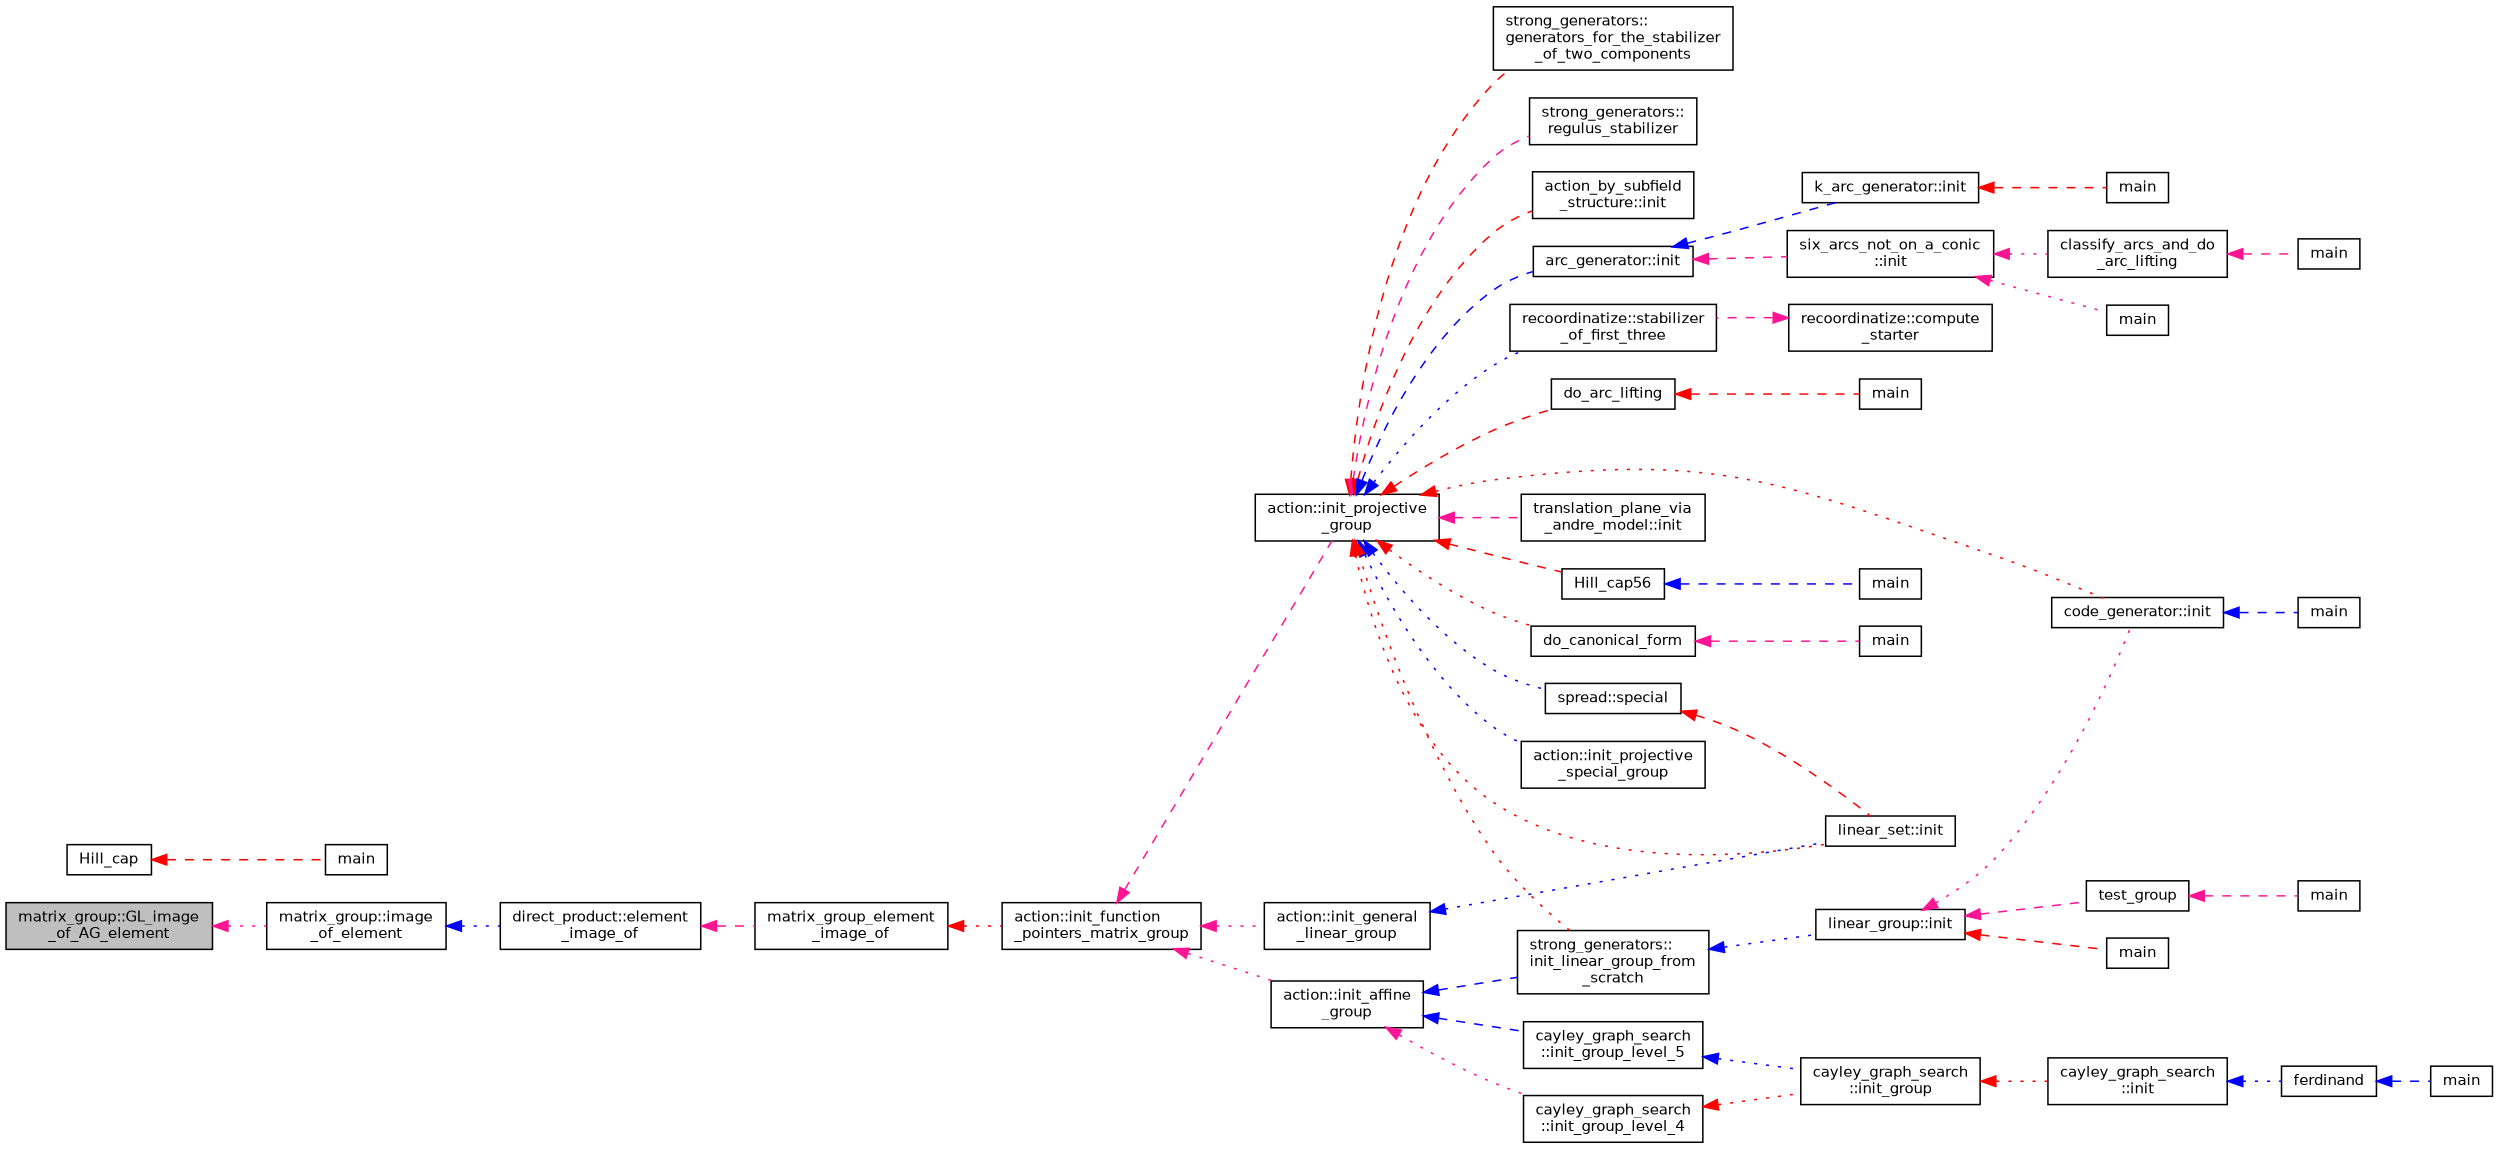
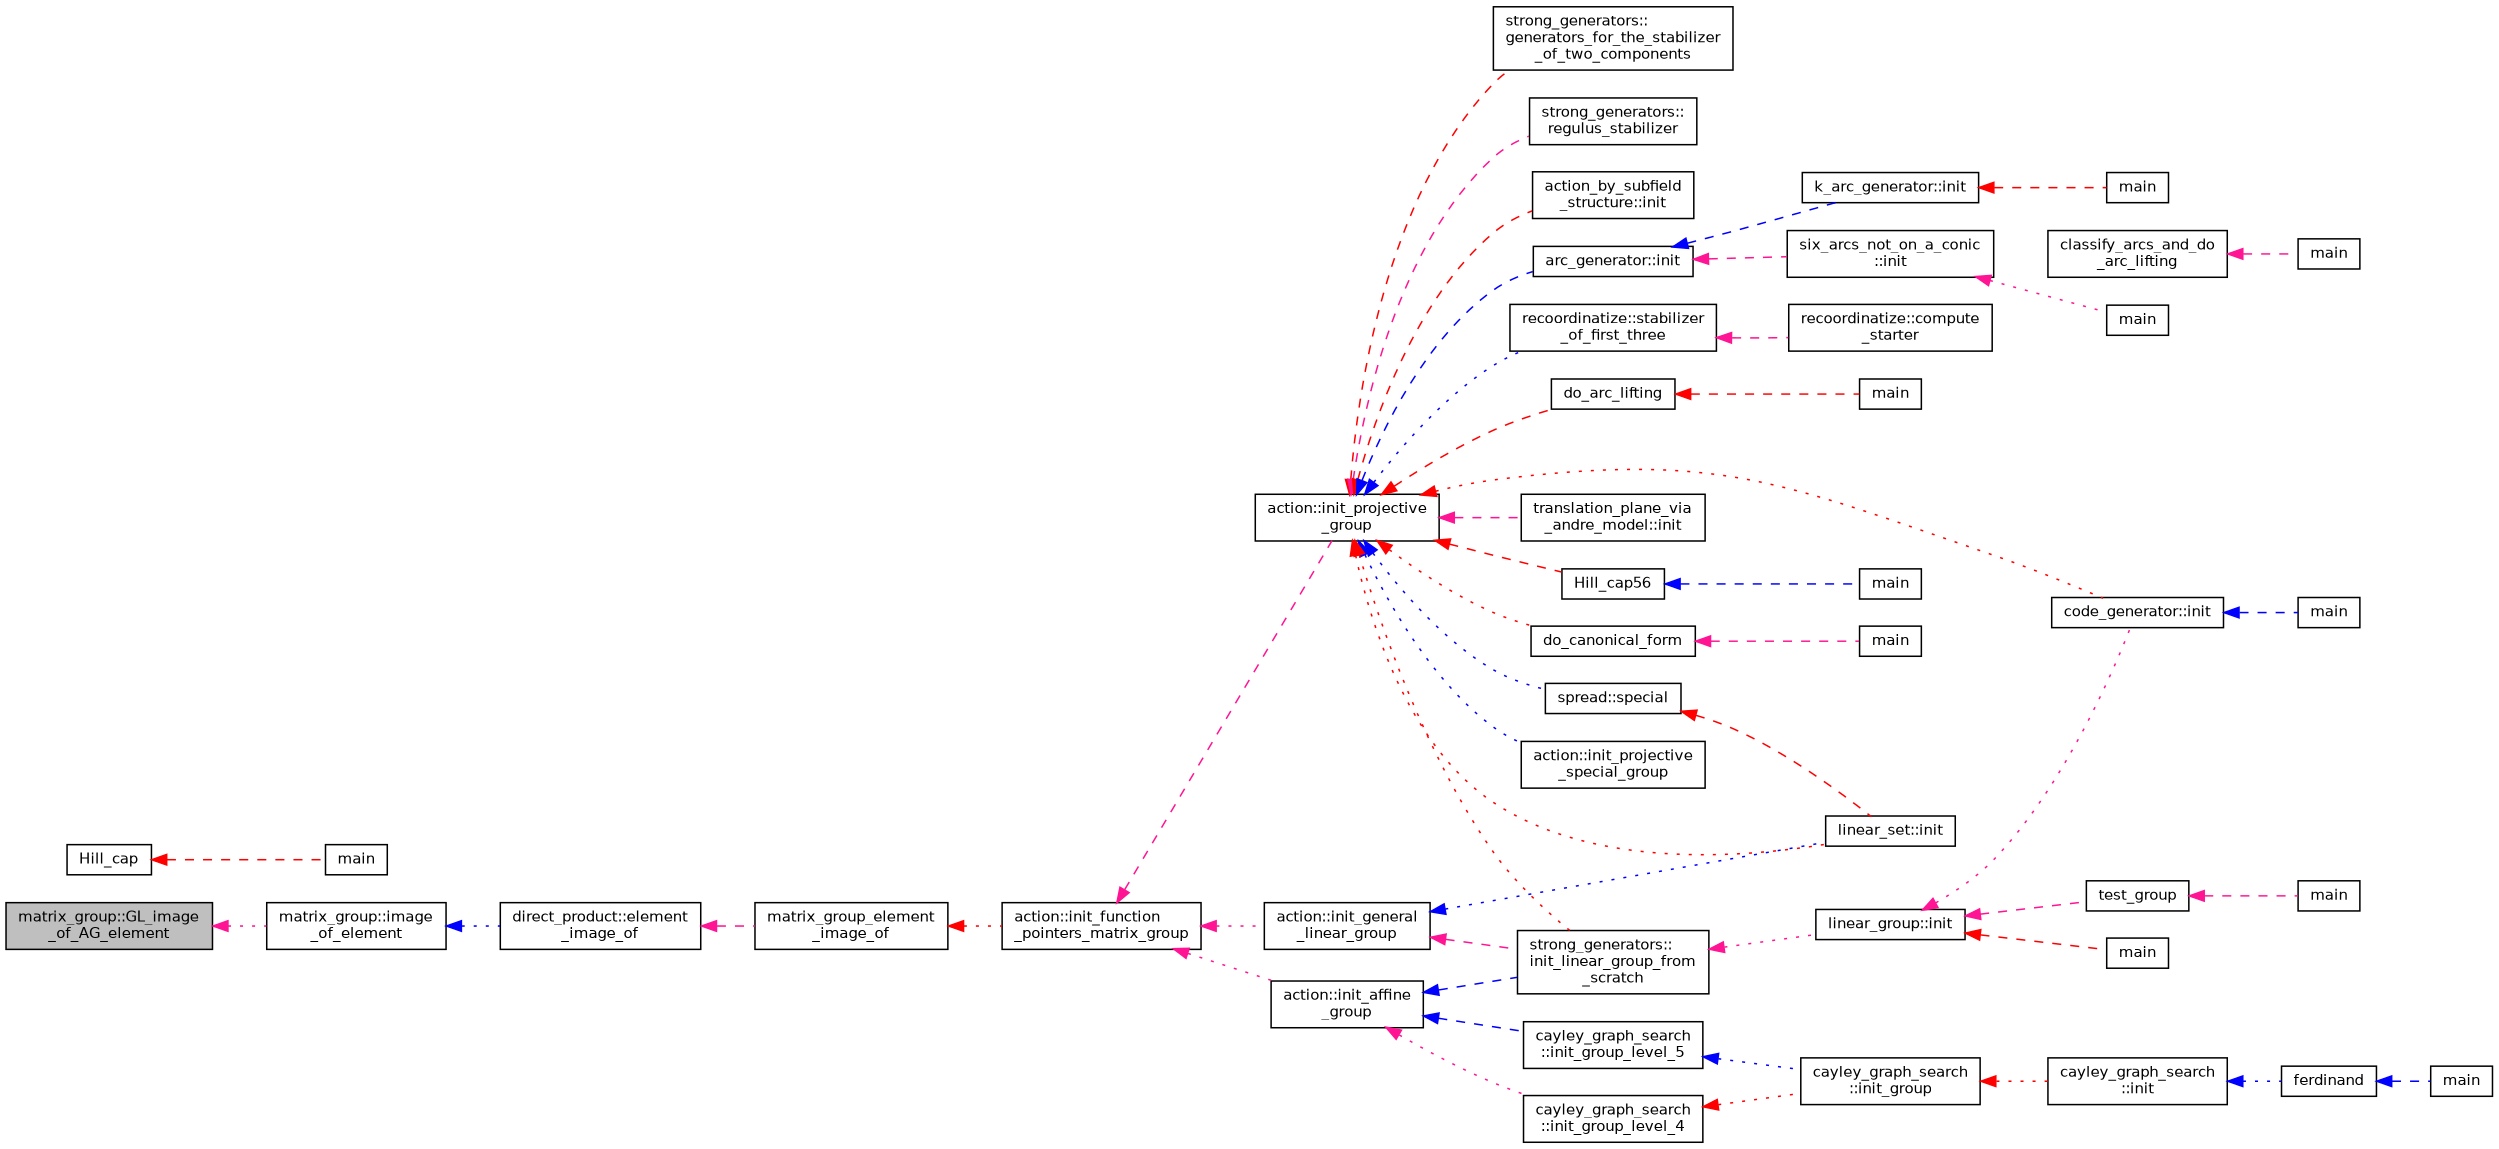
(2028, 254) -> none
(1745, 318) -> (1760, 338)
(1770, 941) -> (1770, 941)
none -> (1481, 944)
